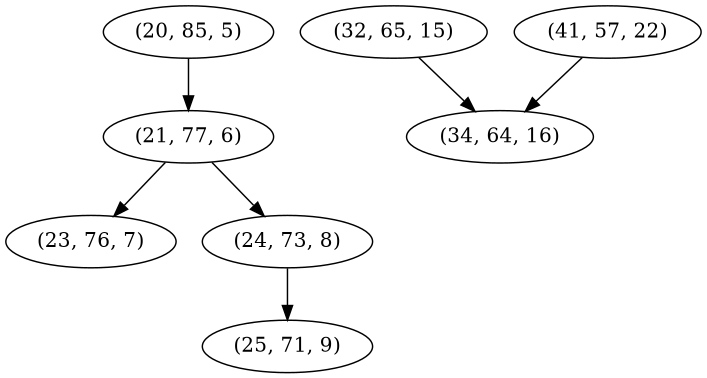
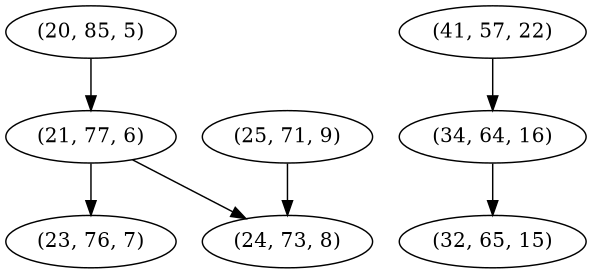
(442, 79) -> (493, 182)
(287, 287) -> (287, 182)
